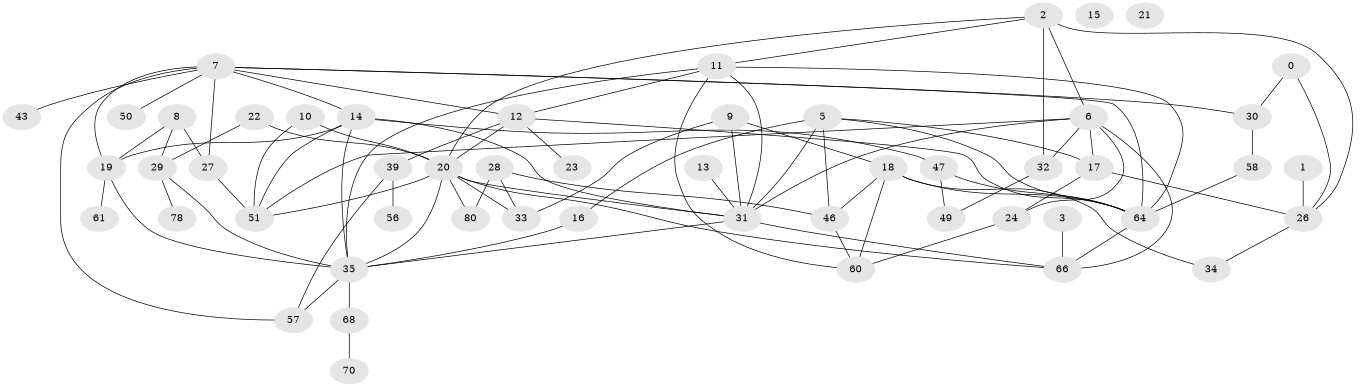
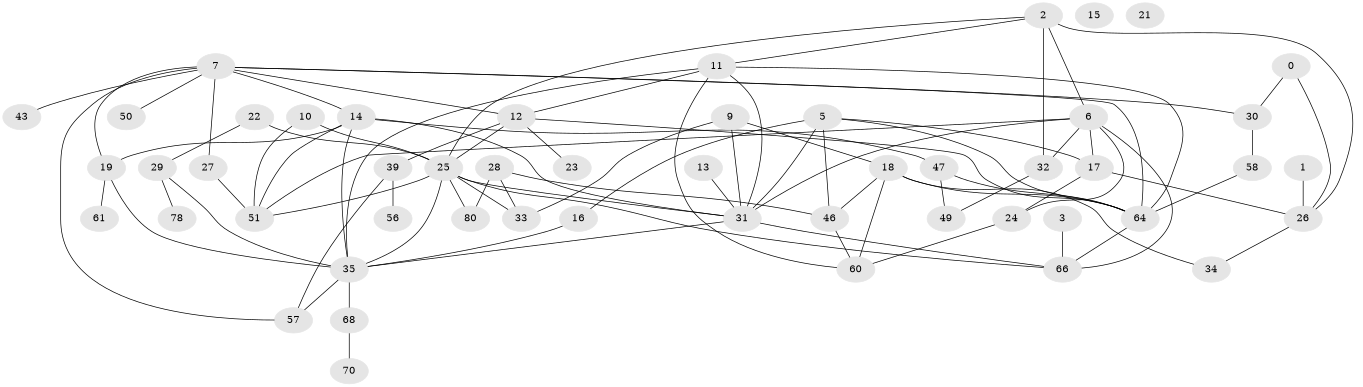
(177, 117) -> none
(444, 168) -> (444, 168)
